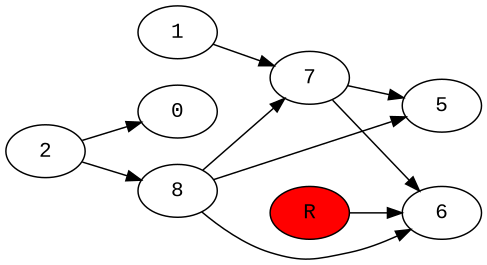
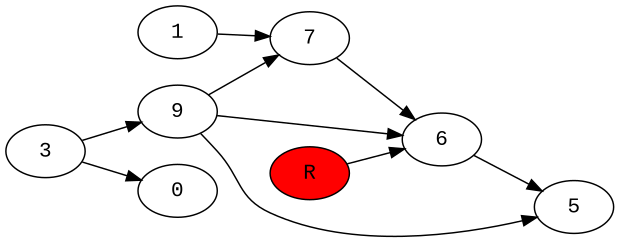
(369, 90) -> (501, 170)
(46, 151) -> (46, 151)
(178, 191) -> (178, 112)
